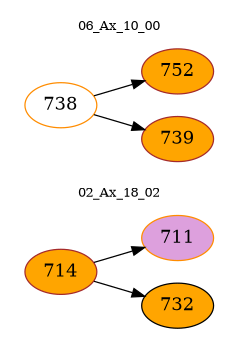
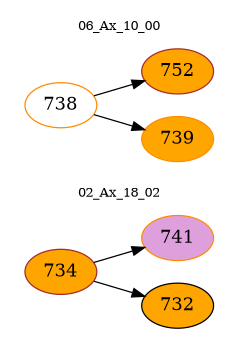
(178, 139) -> (178, 139)
(178, 238) -> (178, 238)
(61, 272) -> (61, 272)
